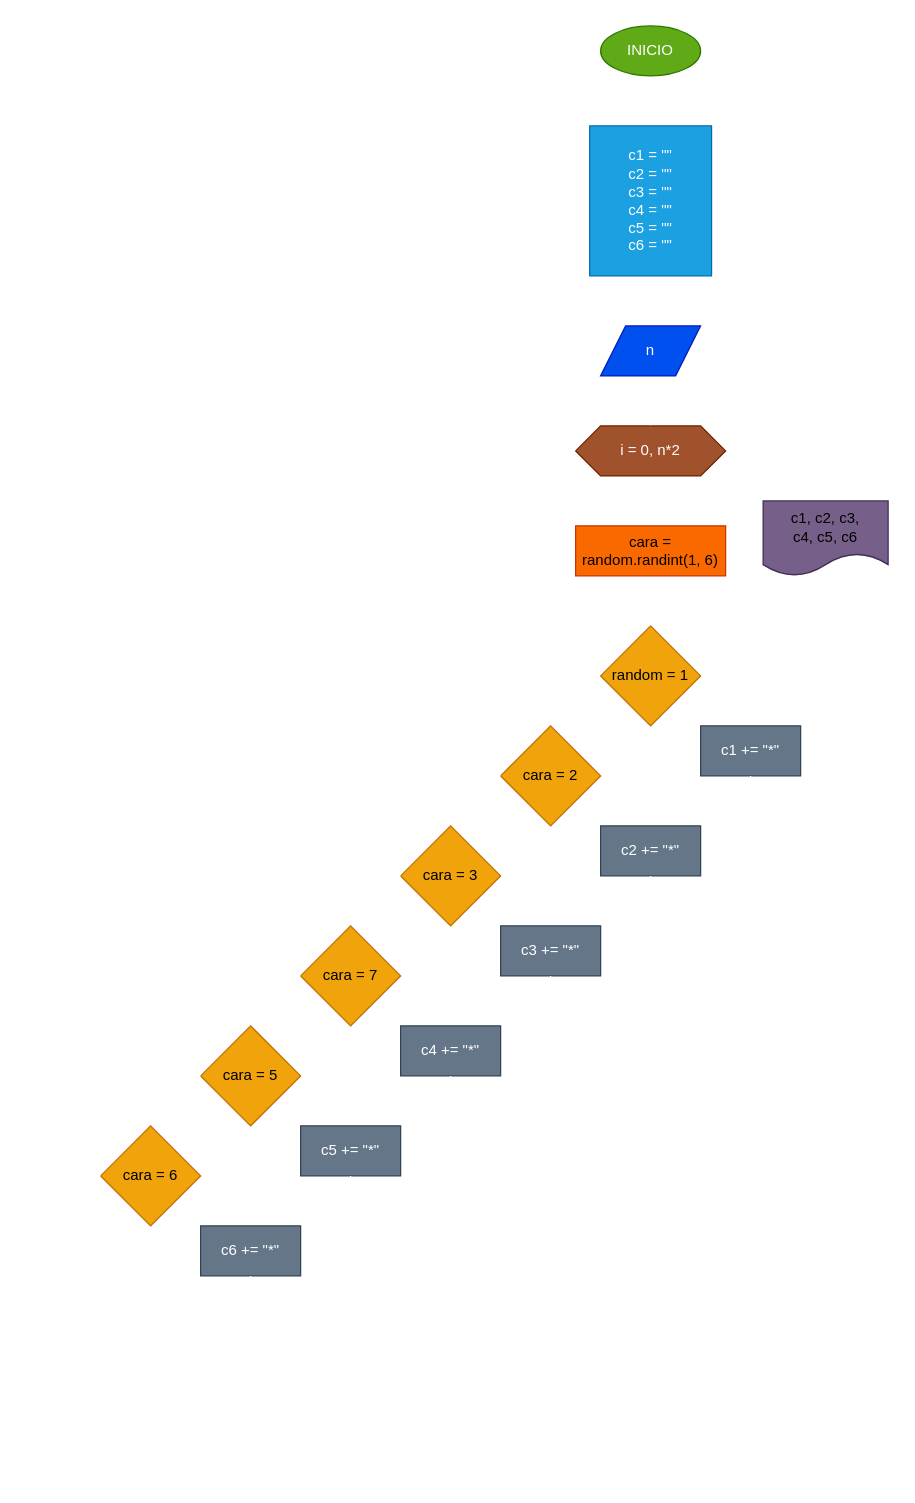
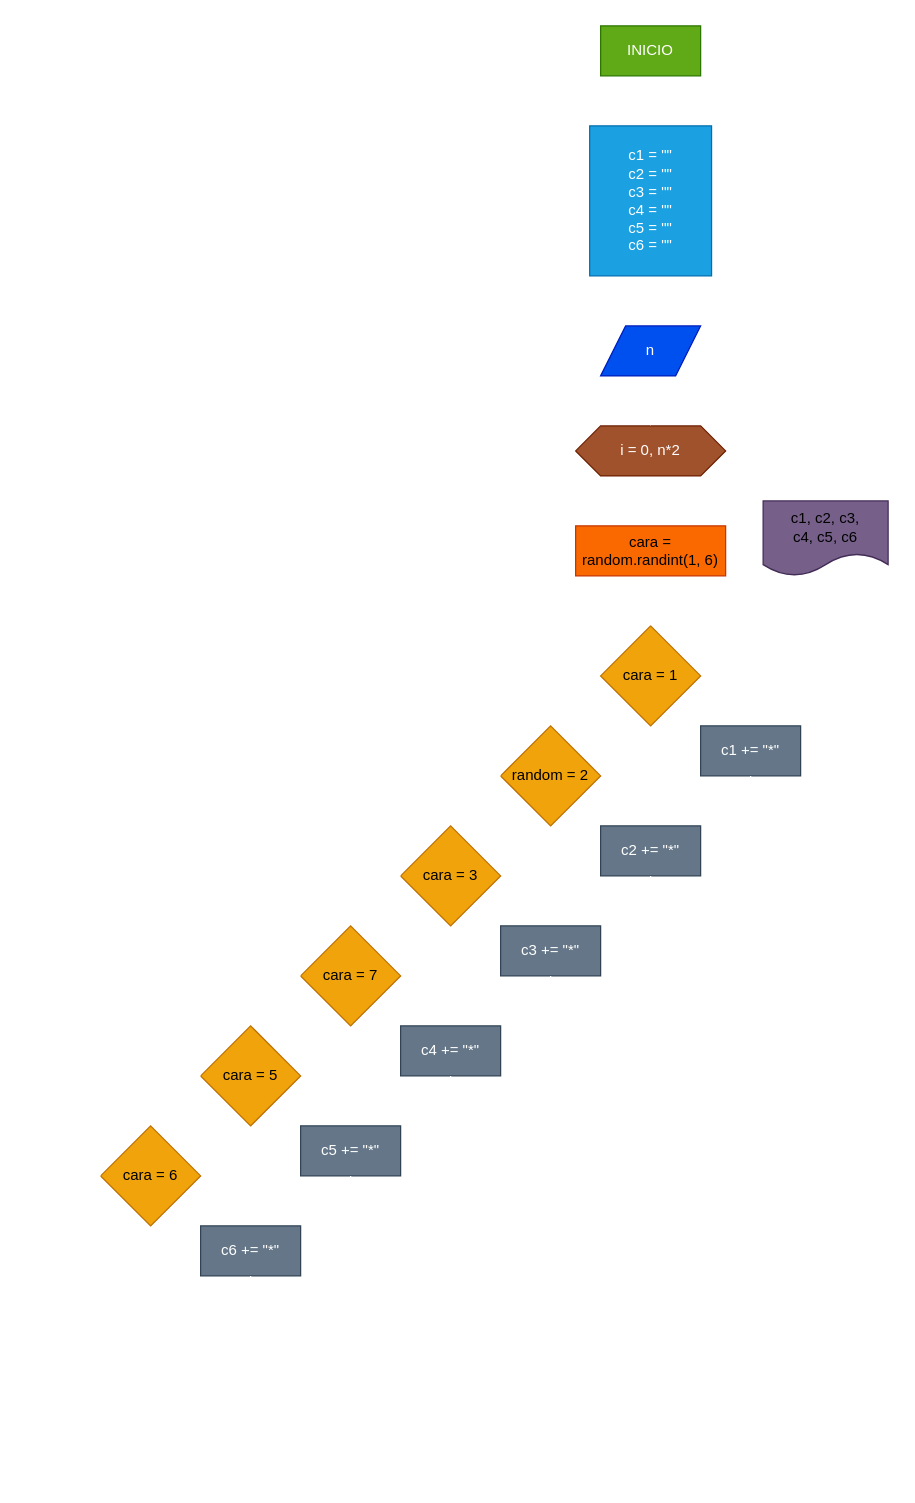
(651, 51) -> (651, 51)
(651, 676) -> (651, 676)
(551, 776) -> (551, 776)
